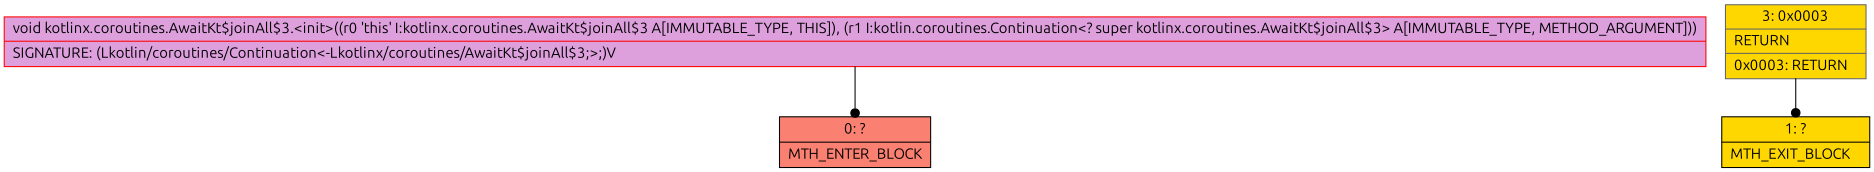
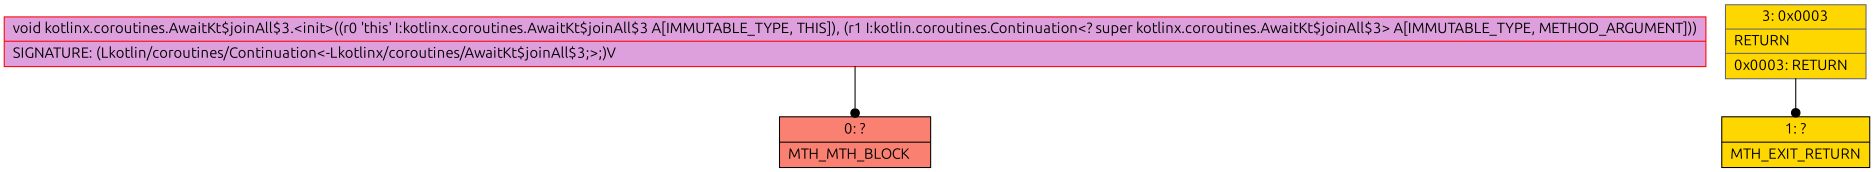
(855, 154) -> (849, 154)
(1790, 154) -> (1796, 154)
